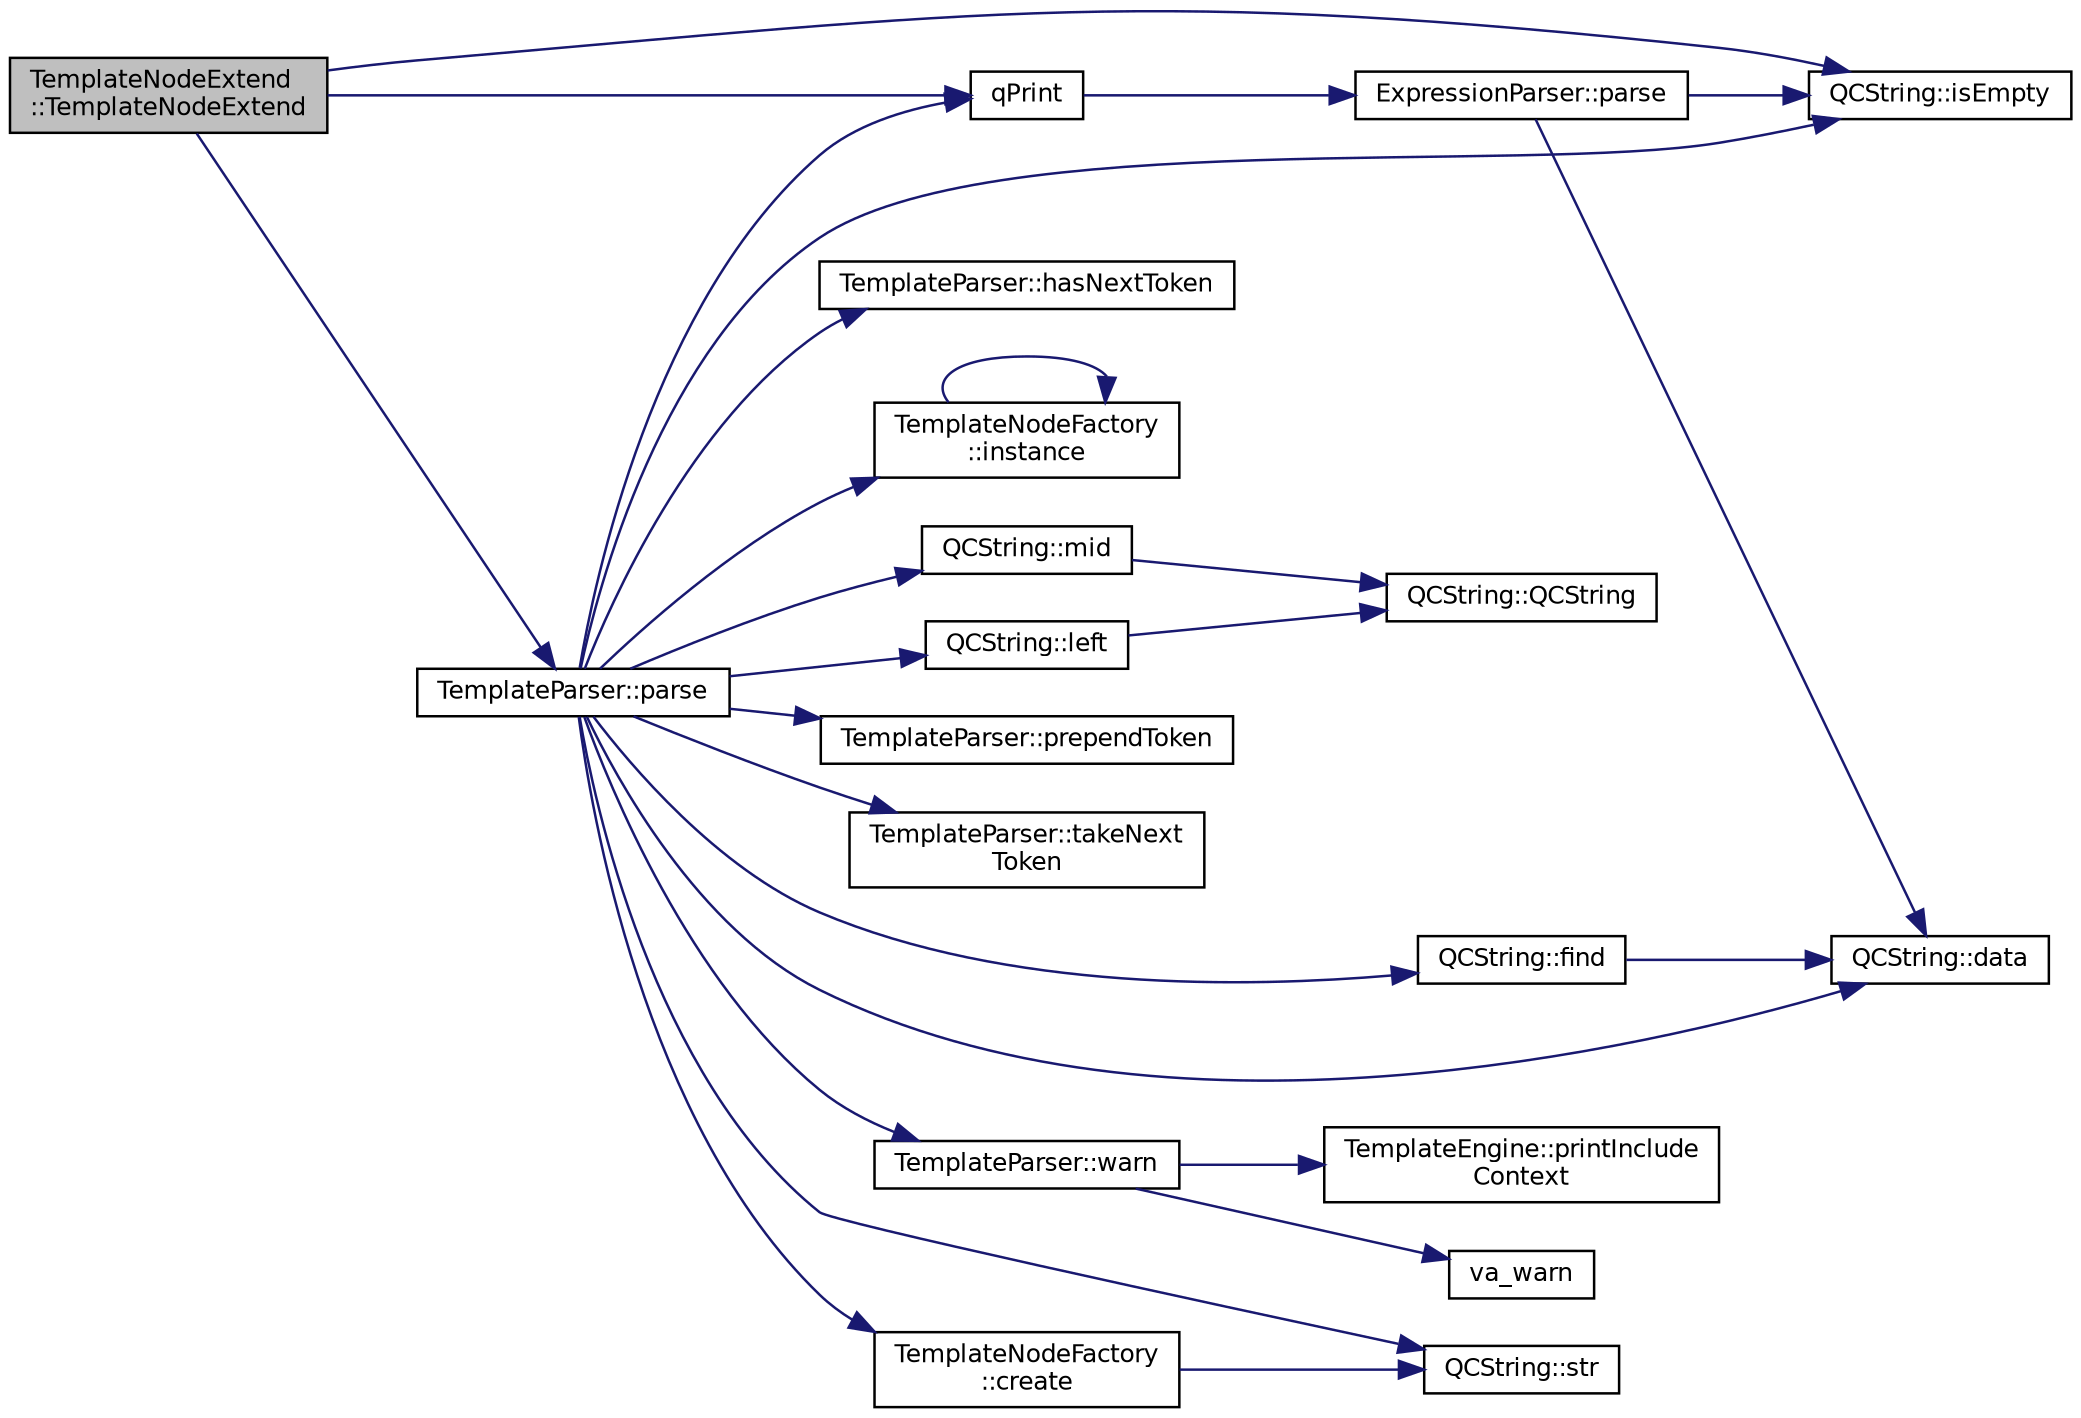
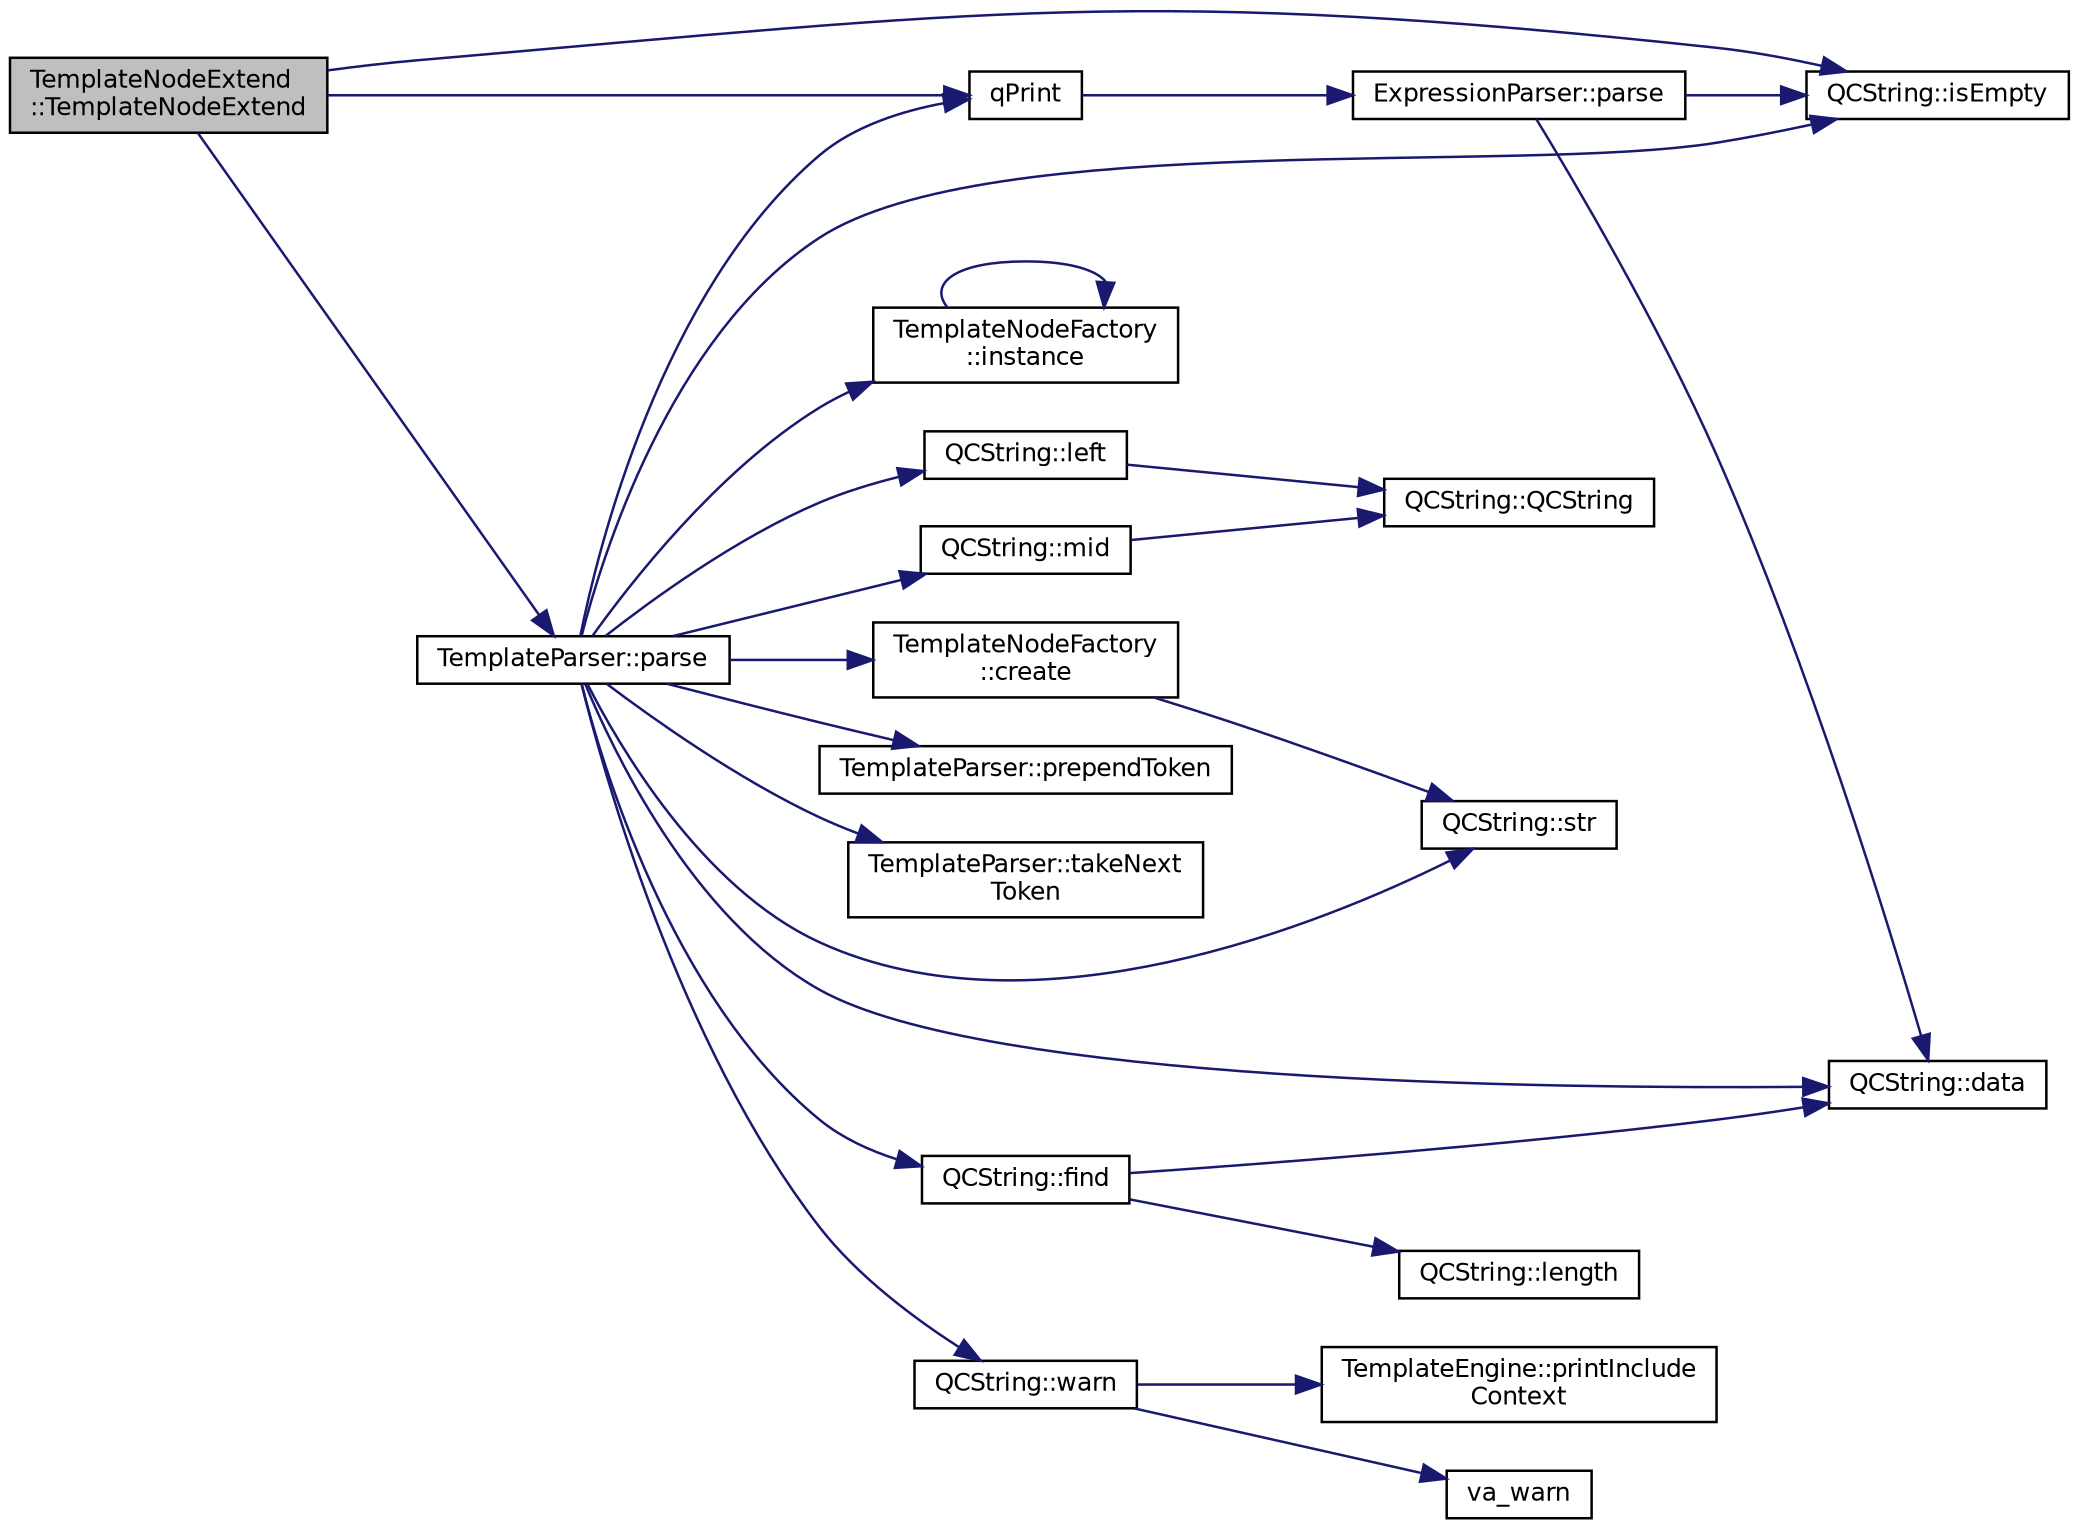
(1027, 285) -> none
(1027, 1165) -> (1026, 1385)
none -> (1519, 1275)
